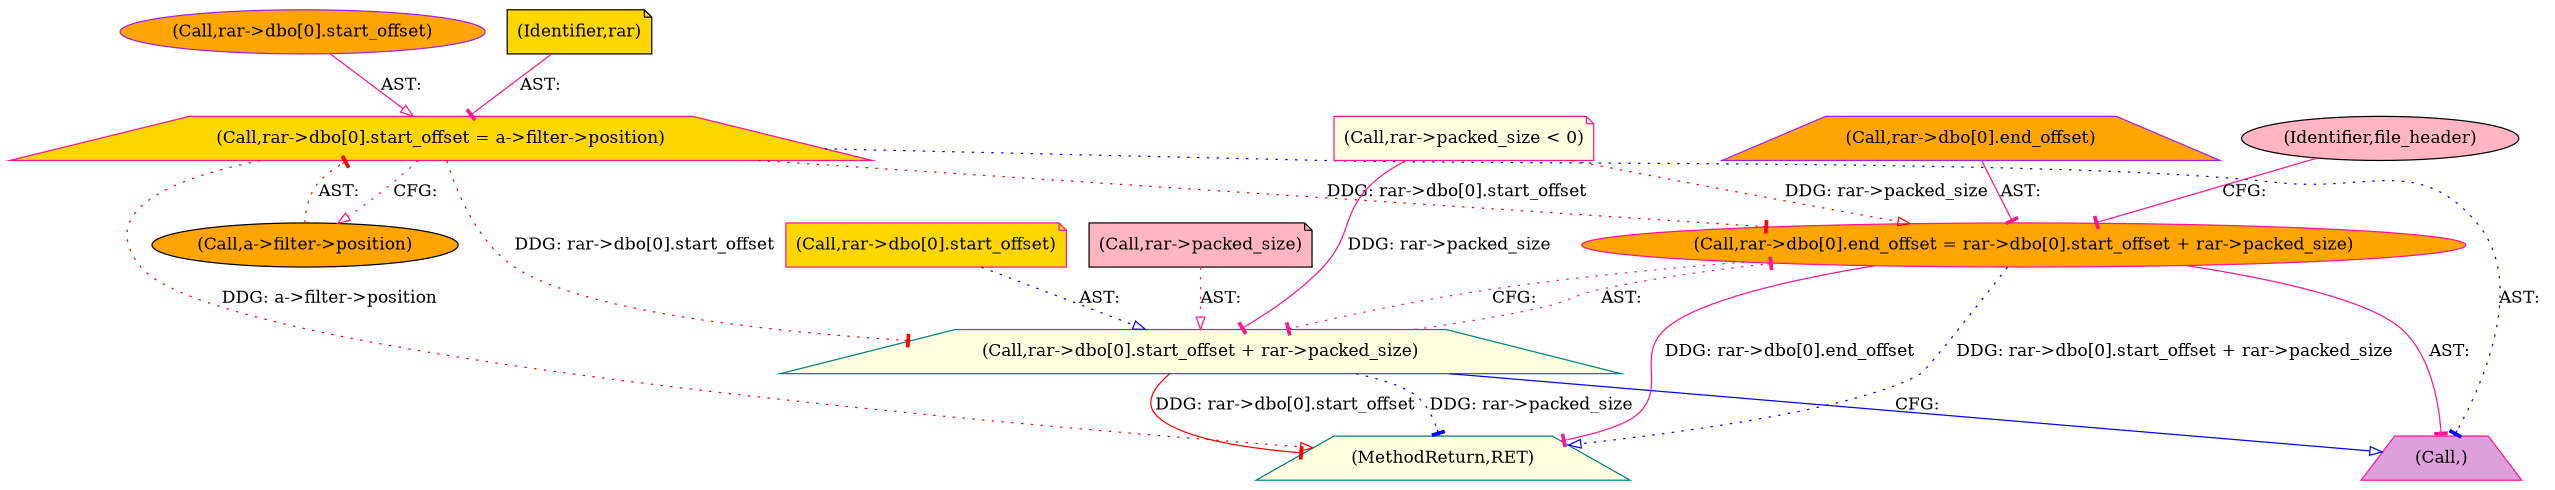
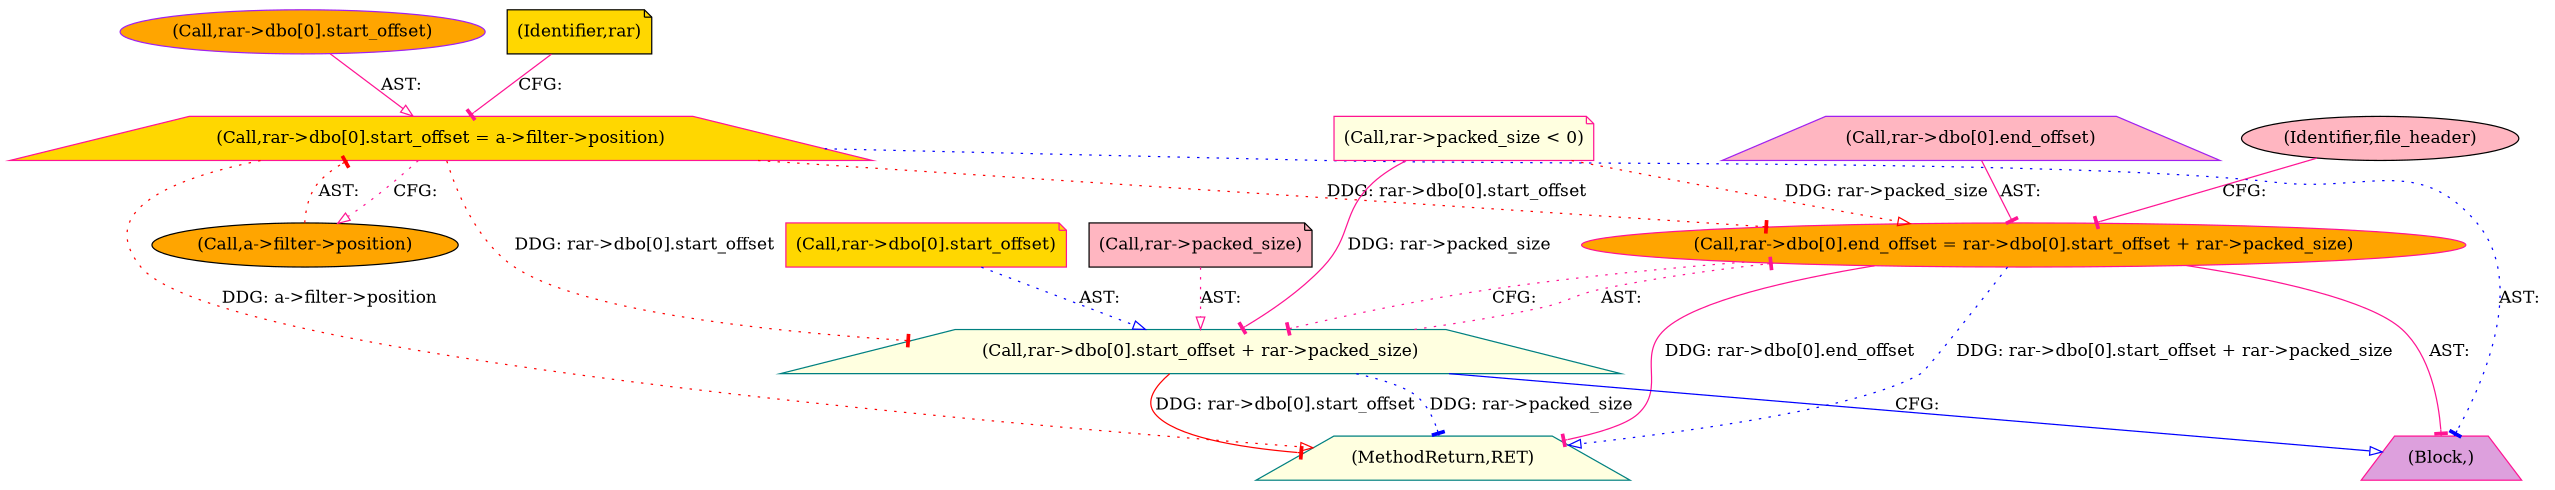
(543, 85) -> (543, 85)
(1971, 138) -> (1971, 138)
(2441, 458) -> (2441, 458)
